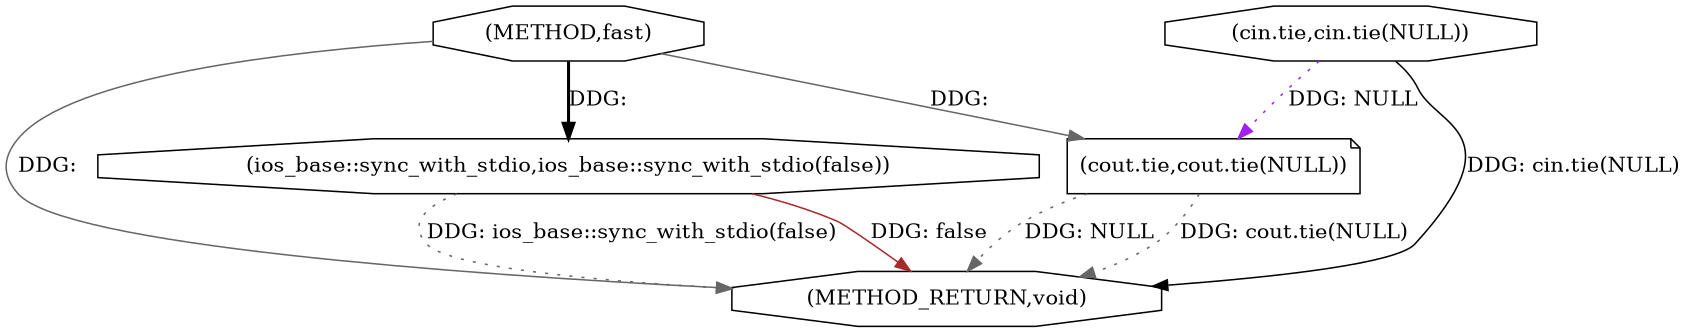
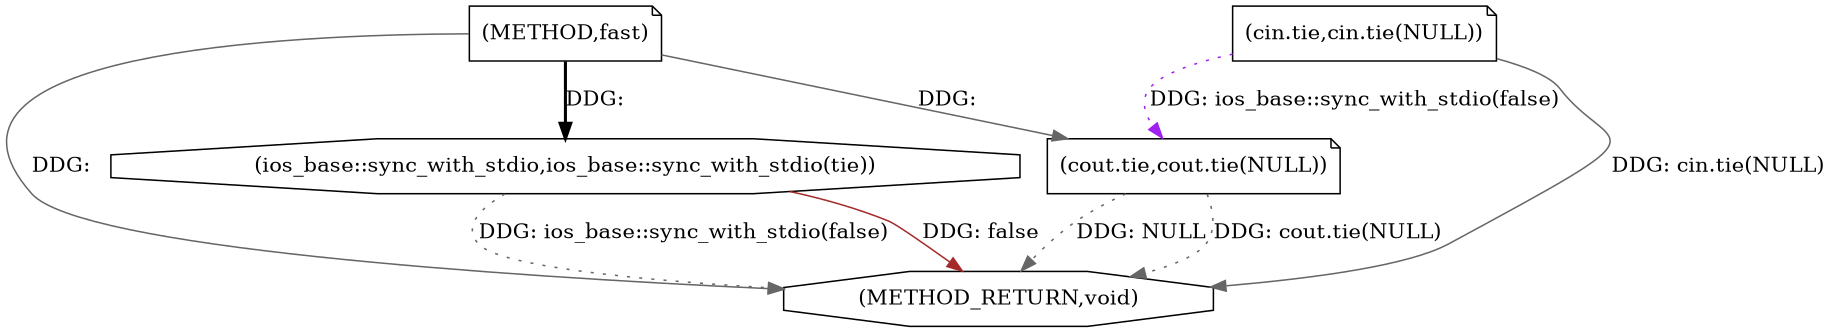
(569, 34) -> (565, 34)
(1351, 34) -> (1365, 34)
(1353, 100) -> (1355, 100)
(569, 166) -> (565, 166)
(1403, 251) -> (1497, 218)
